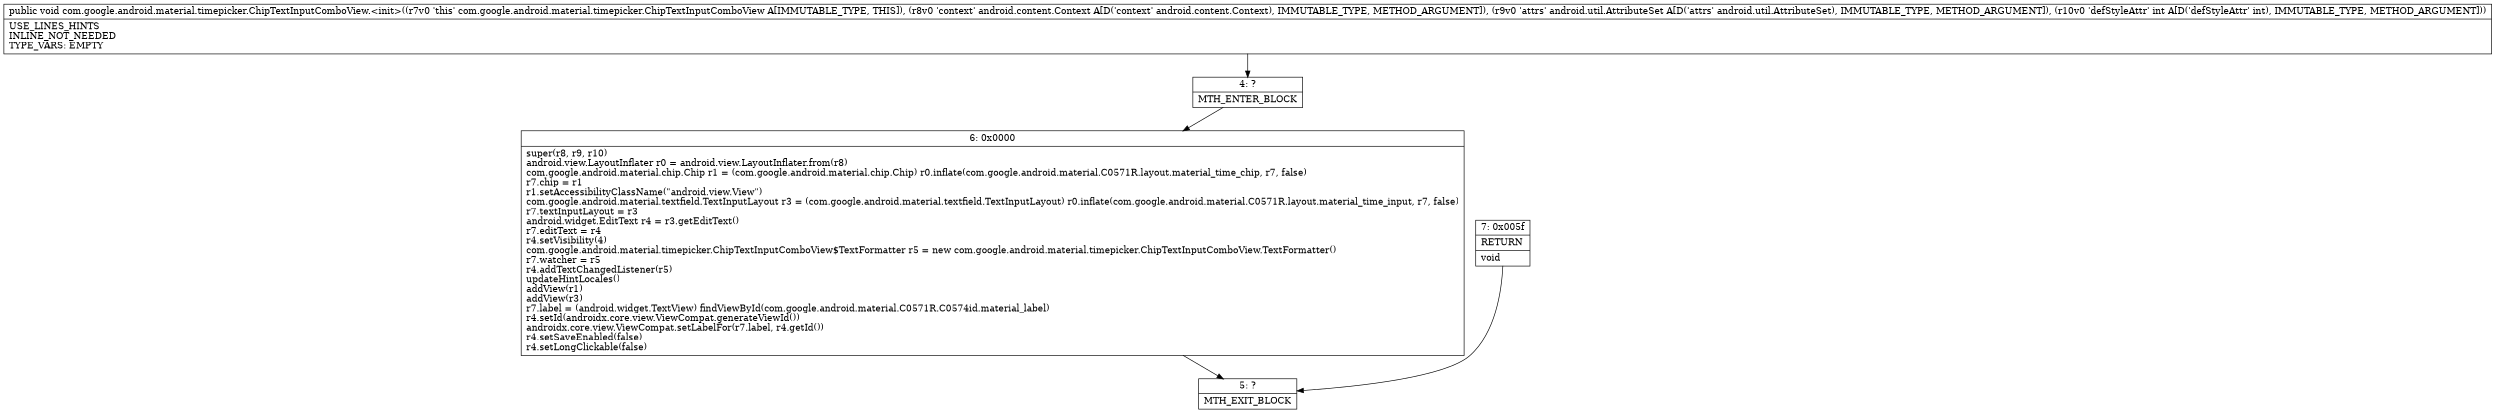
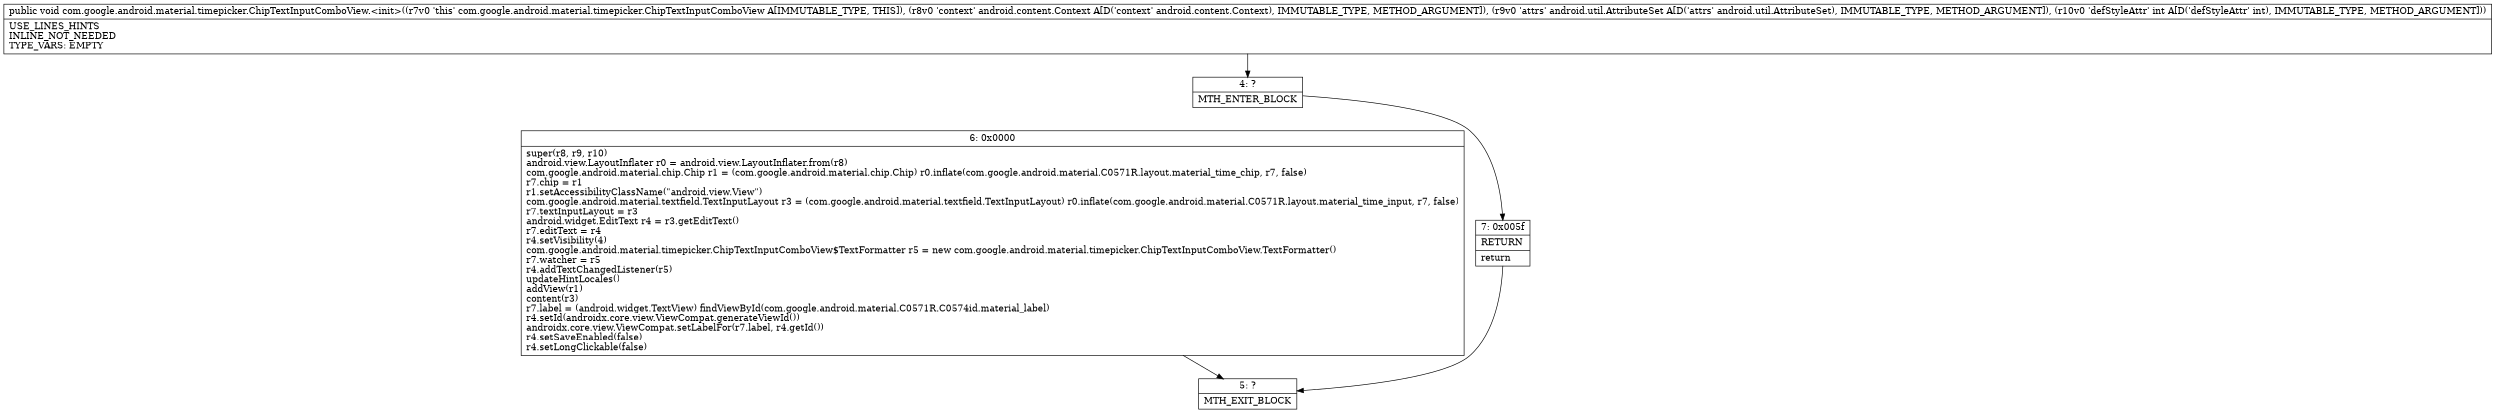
(1206, 118) -> (1433, 114)
(1491, 258) -> (1496, 258)
(555, 299) -> (553, 299)
